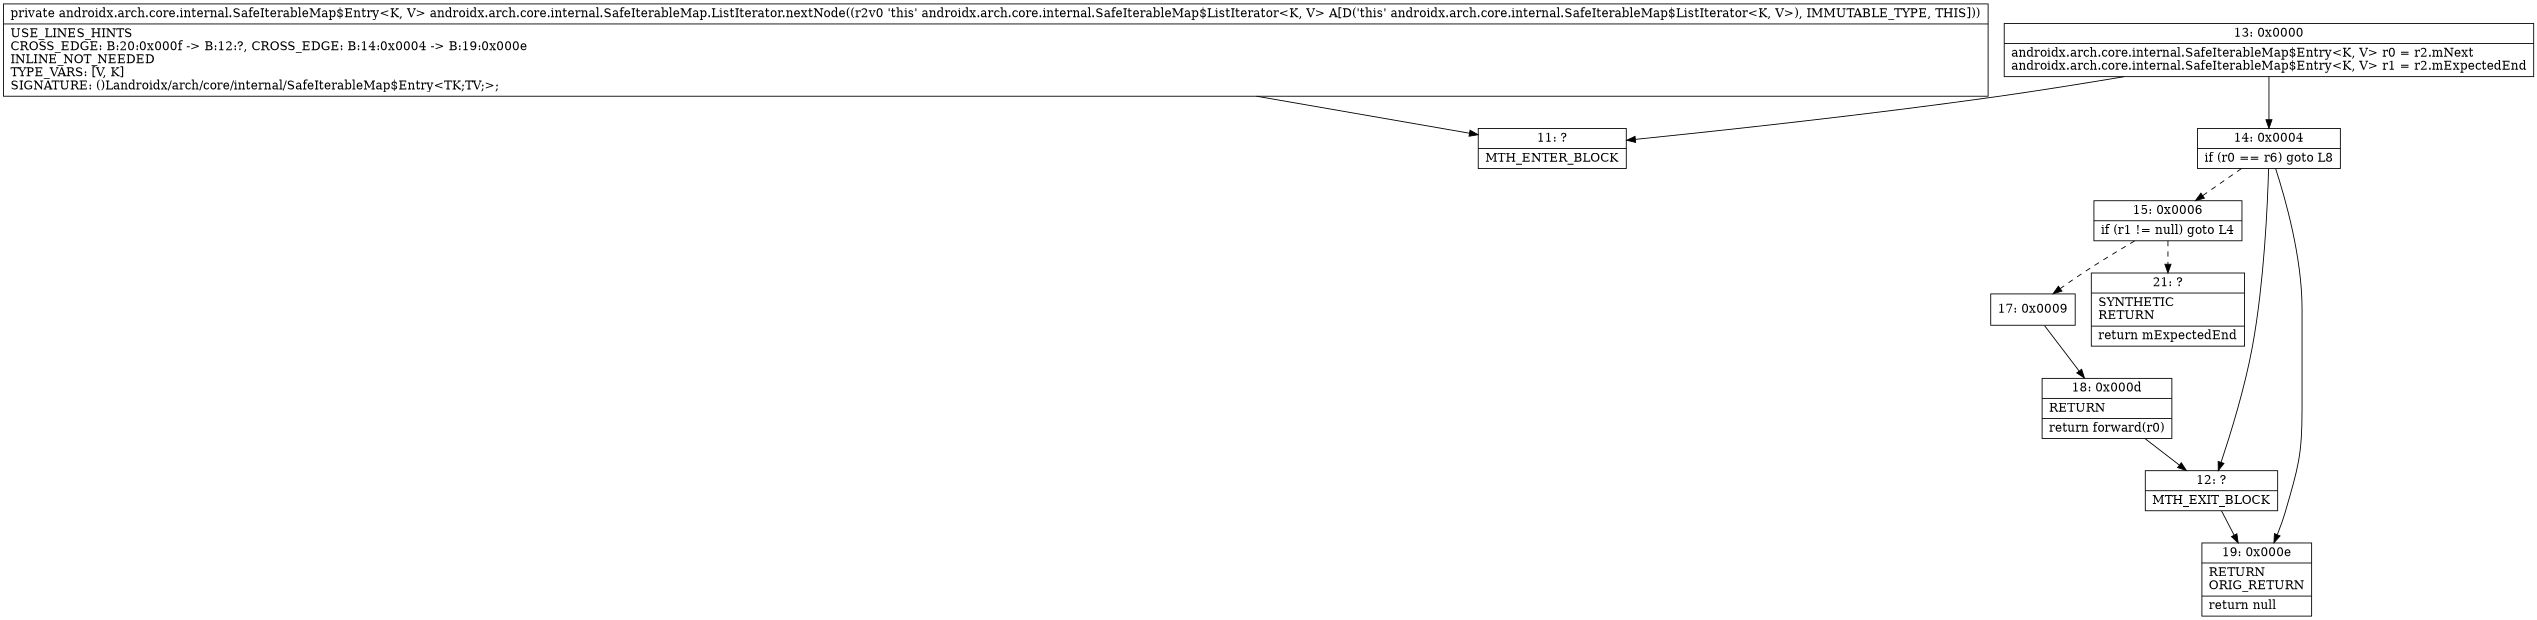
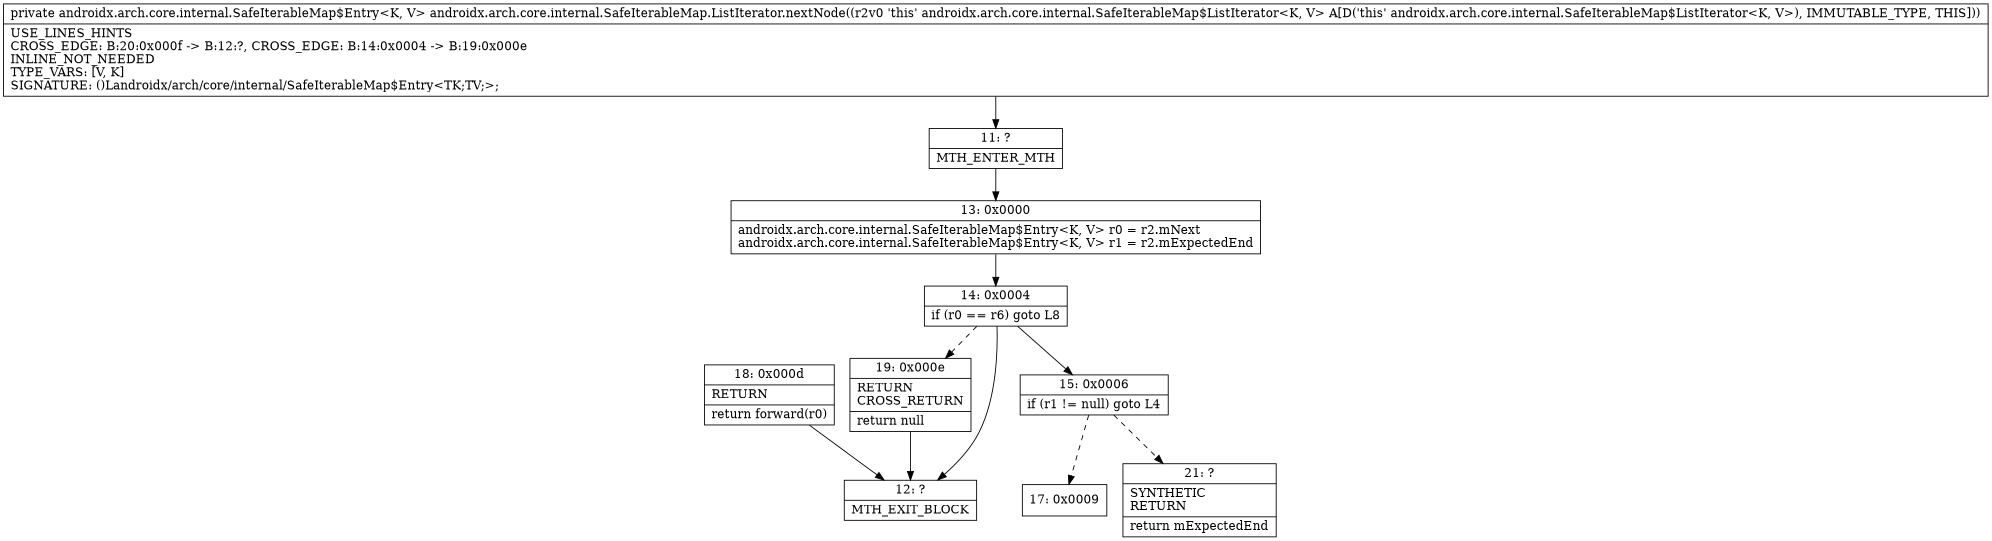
(1880, 112) -> (996, 180)
(1552, 158) -> (996, 158)
(2222, 182) -> (1042, 348)
(2062, 348) -> none
(2302, 352) -> (964, 339)
(2228, 523) -> (910, 452)
(2257, 586) -> (910, 401)
